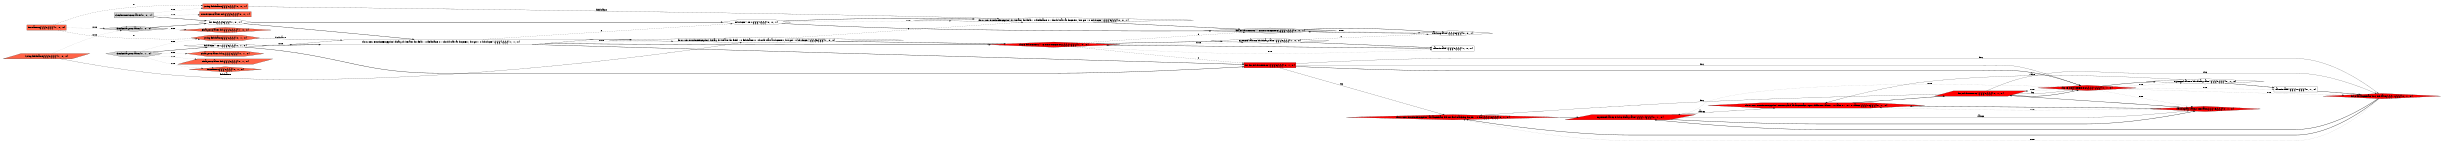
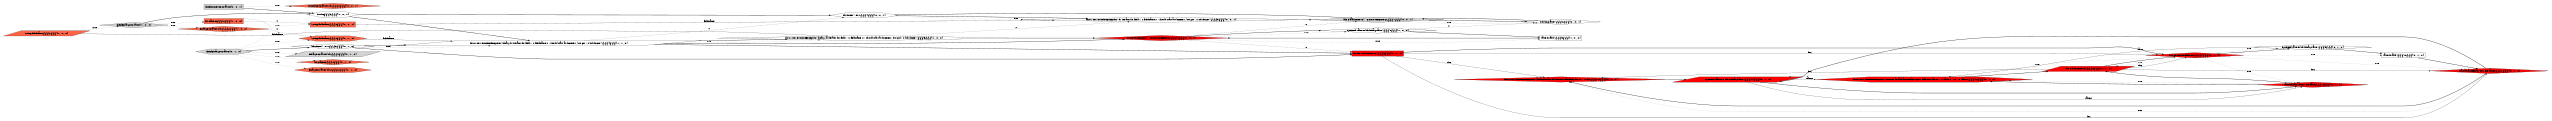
(177, 10) -> (271, 30)
(225, 14) -> (333, 6)
(85, 28) -> (179, 23)
(225, 62) -> (333, 54)
